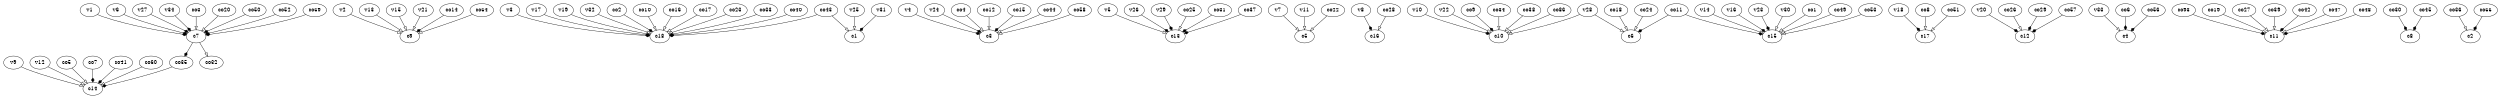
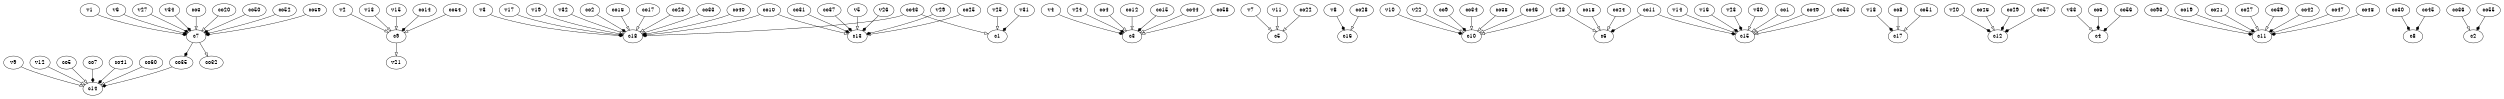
(1559, 10) -> (1532, 10)
none -> (2217, 10)
(417, 22) -> (396, 48)
none -> (811, 25)
